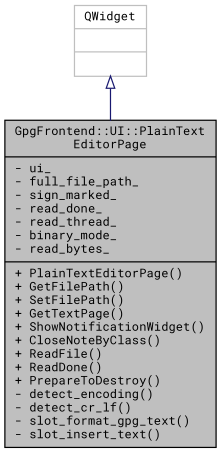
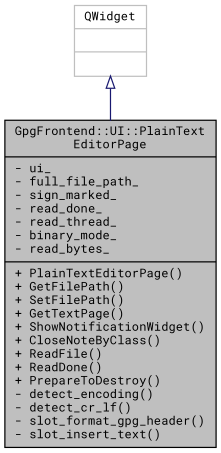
(103, 421) -> (110, 421)
